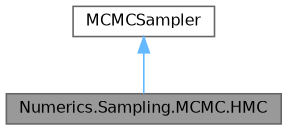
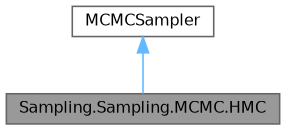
(144, 109) -> (143, 109)
